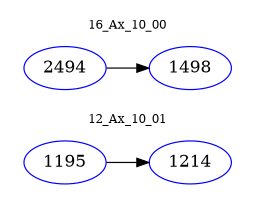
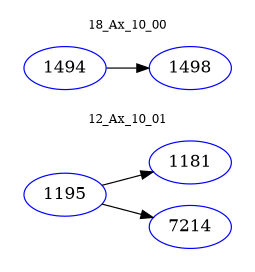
(128, 26) -> (128, 26)
(65, 68) -> (65, 68)
none -> (190, 162)
(190, 162) -> (190, 227)
